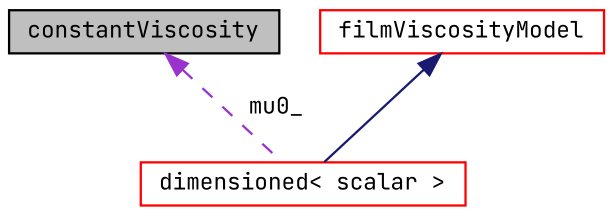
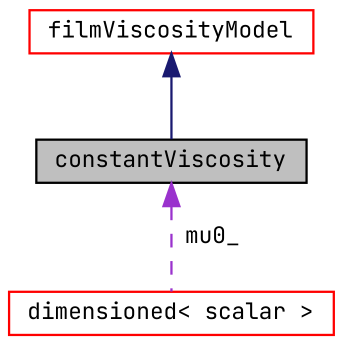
(374, 116) -> (171, 108)
